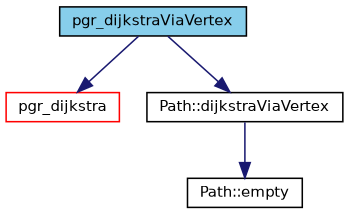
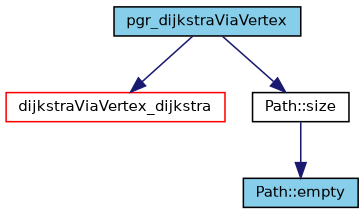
(63, 107) -> (116, 107)
(245, 107) -> (301, 107)
(245, 193) -> (301, 193)
